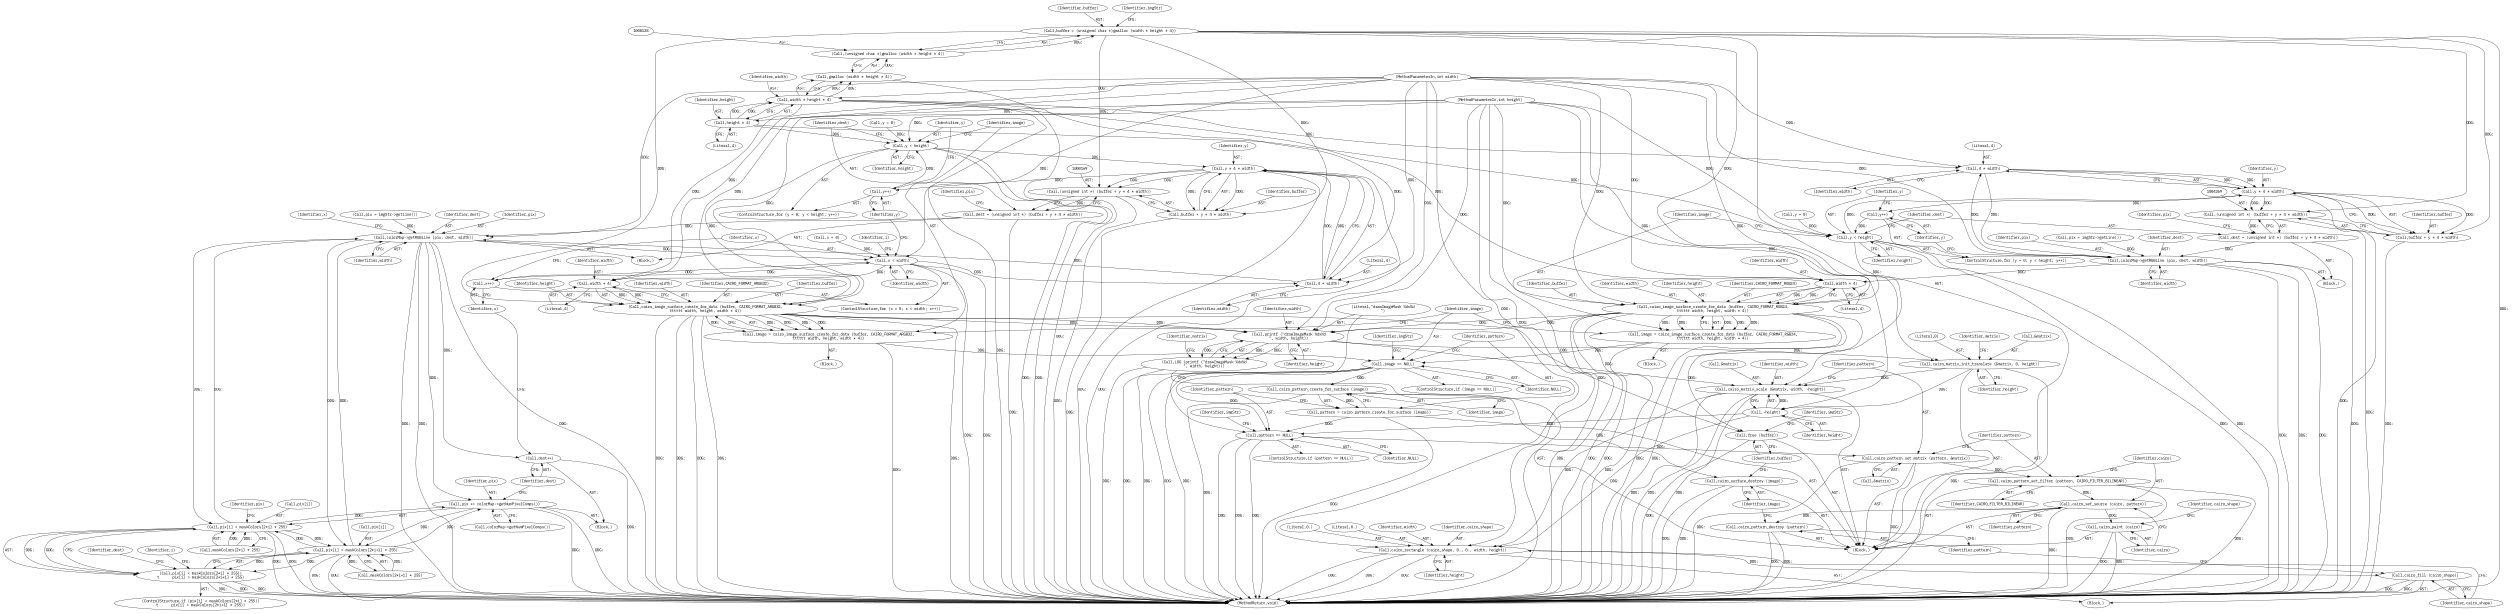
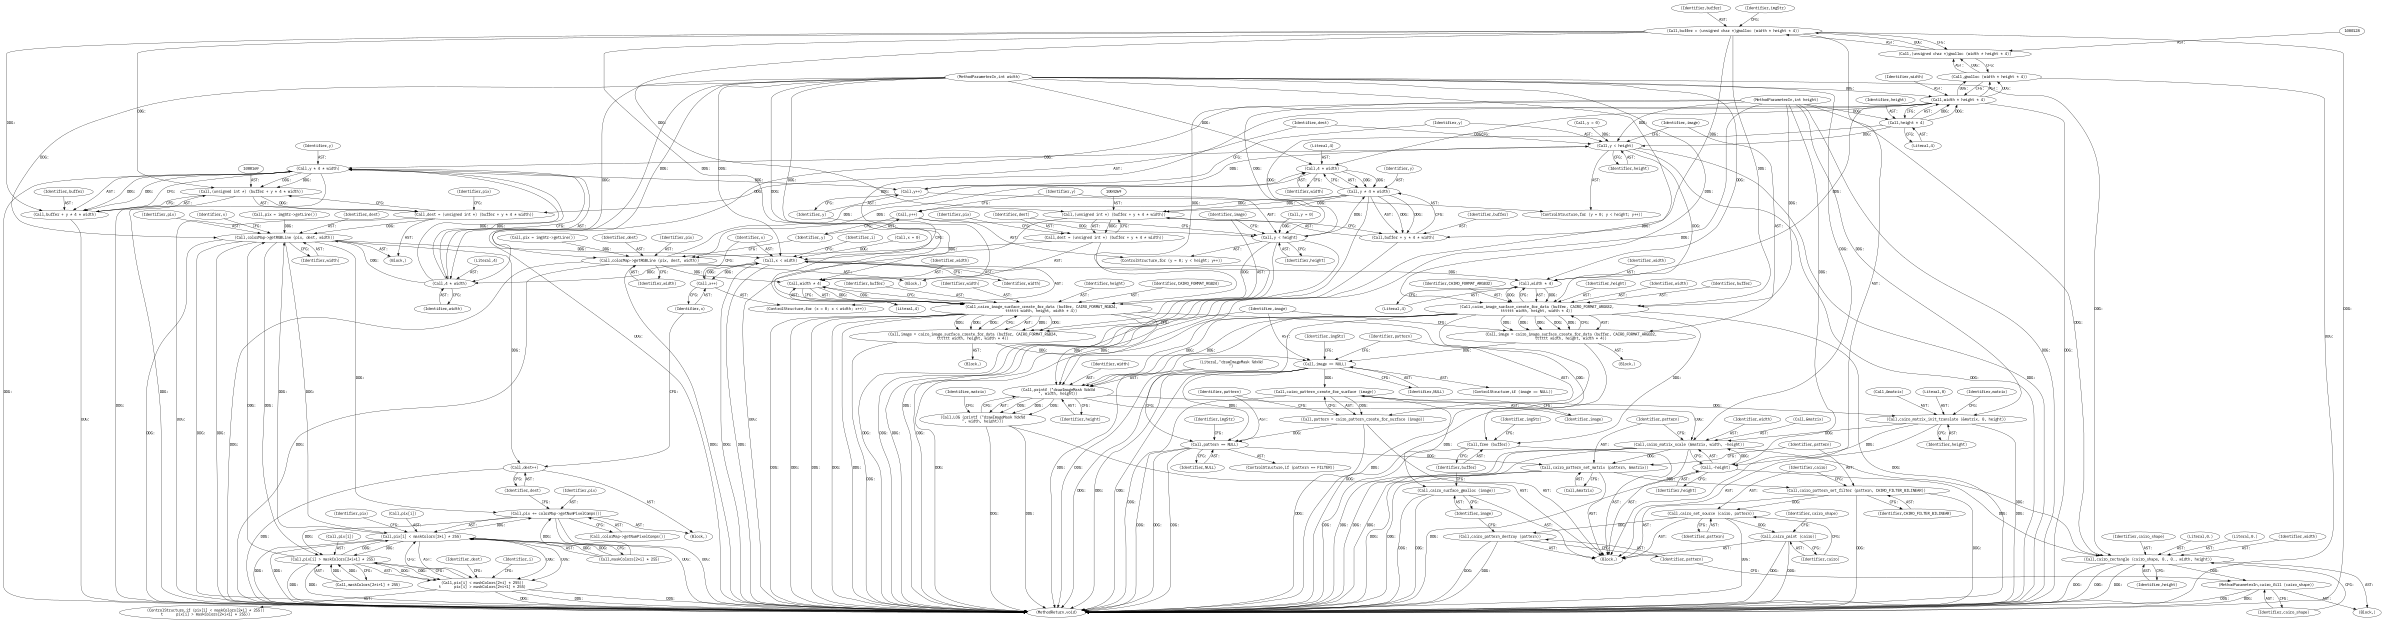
none -> (581, 304)
(1535, 423) -> (1421, 588)
none -> (1643, 456)
(1311, 458) -> (1290, 468)
(1744, 481) -> (1456, 491)
(436, 529) -> (563, 546)
(2425, 576) -> (2266, 585)
